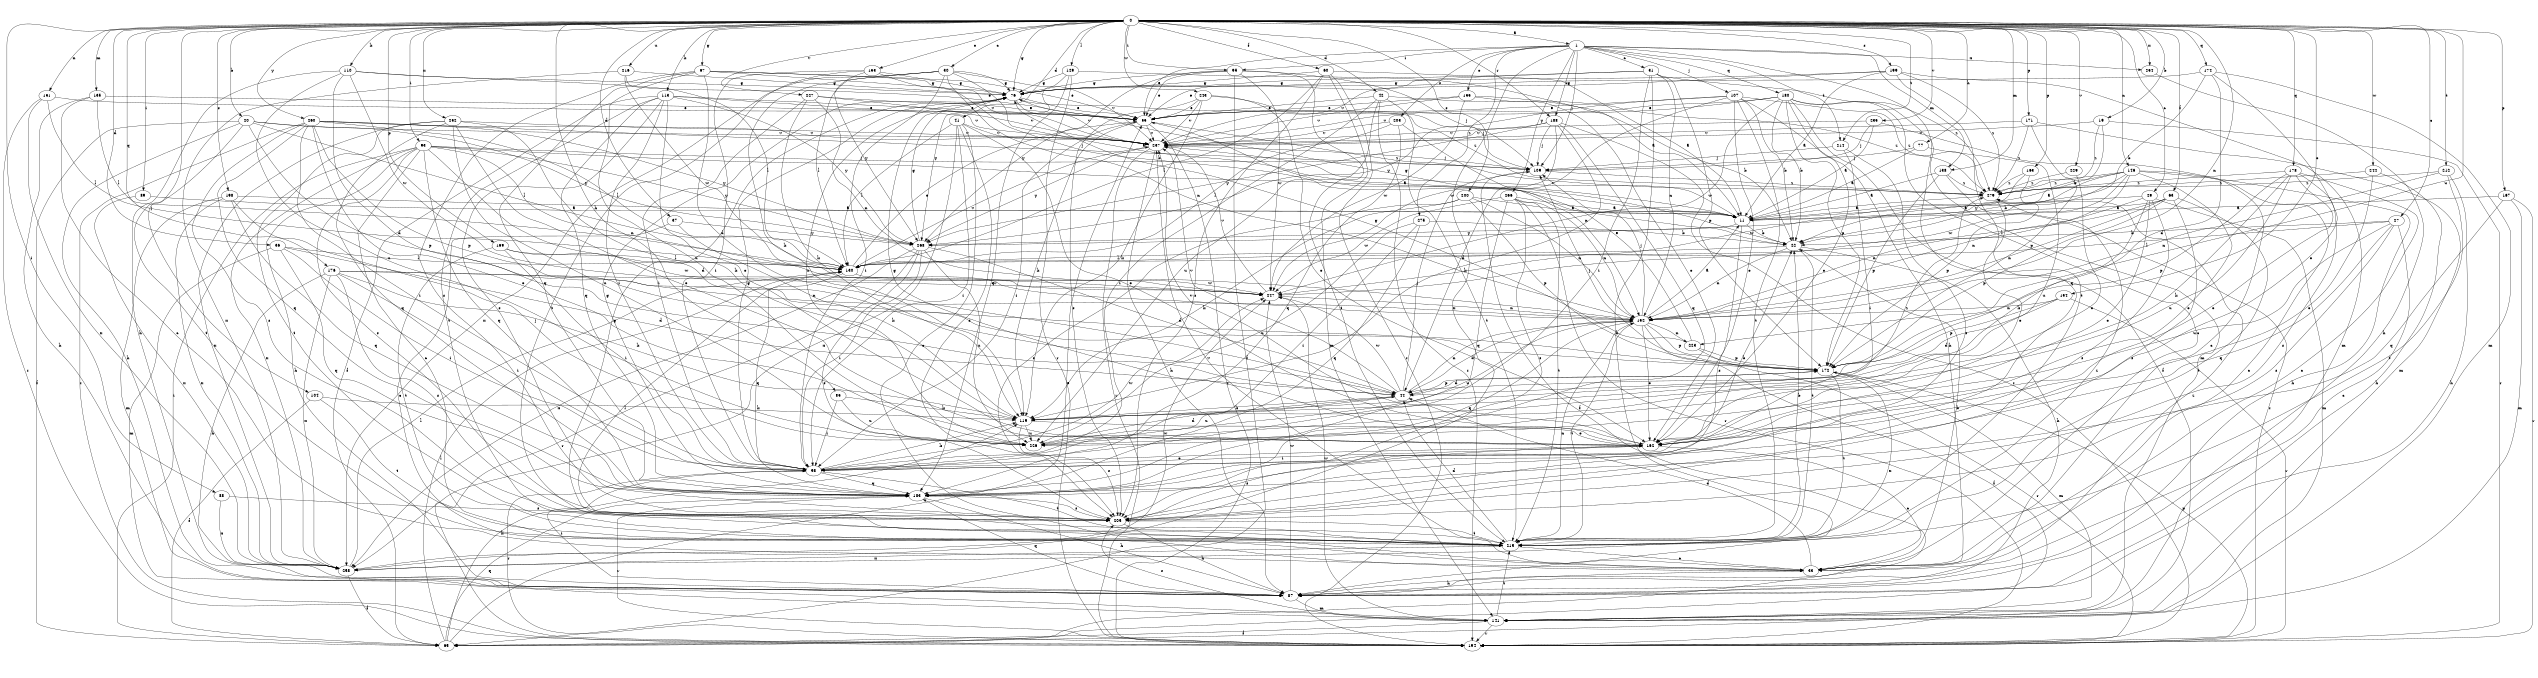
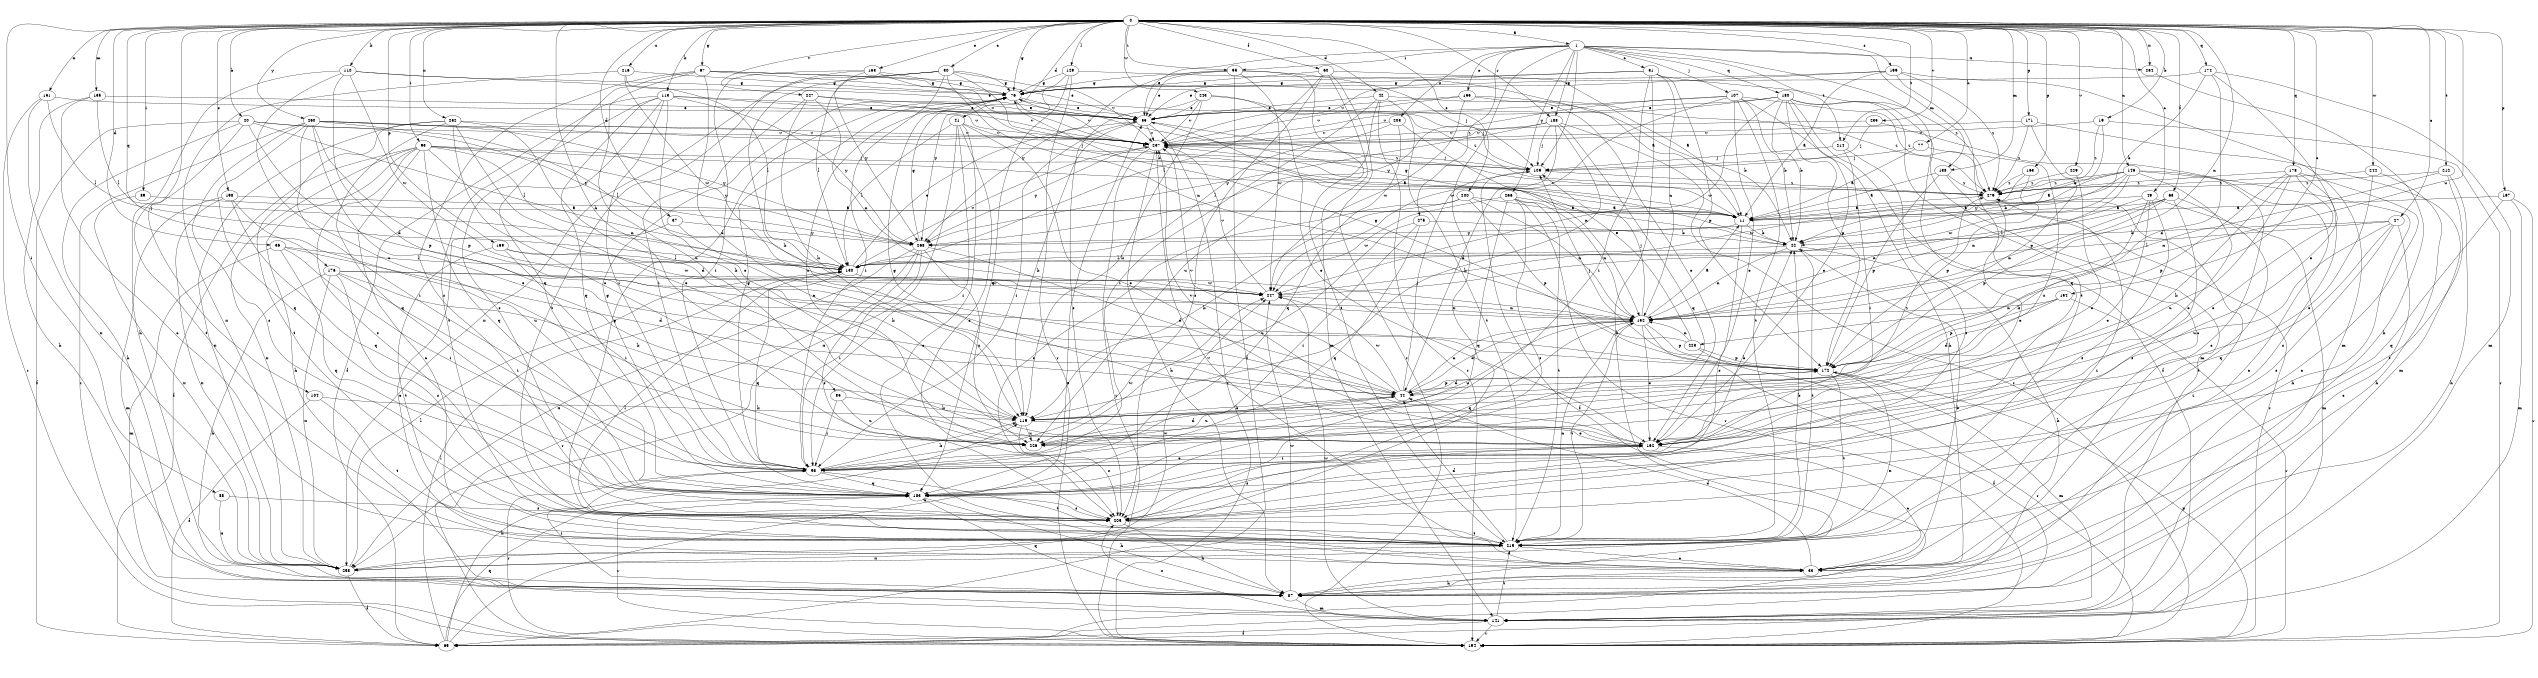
(1821, 180) -> none
(2150, 196) -> (2150, 196)
(536, 321) -> (536, 321)
(1667, 330) -> (1673, 328)
(174, 396) -> (174, 396)
